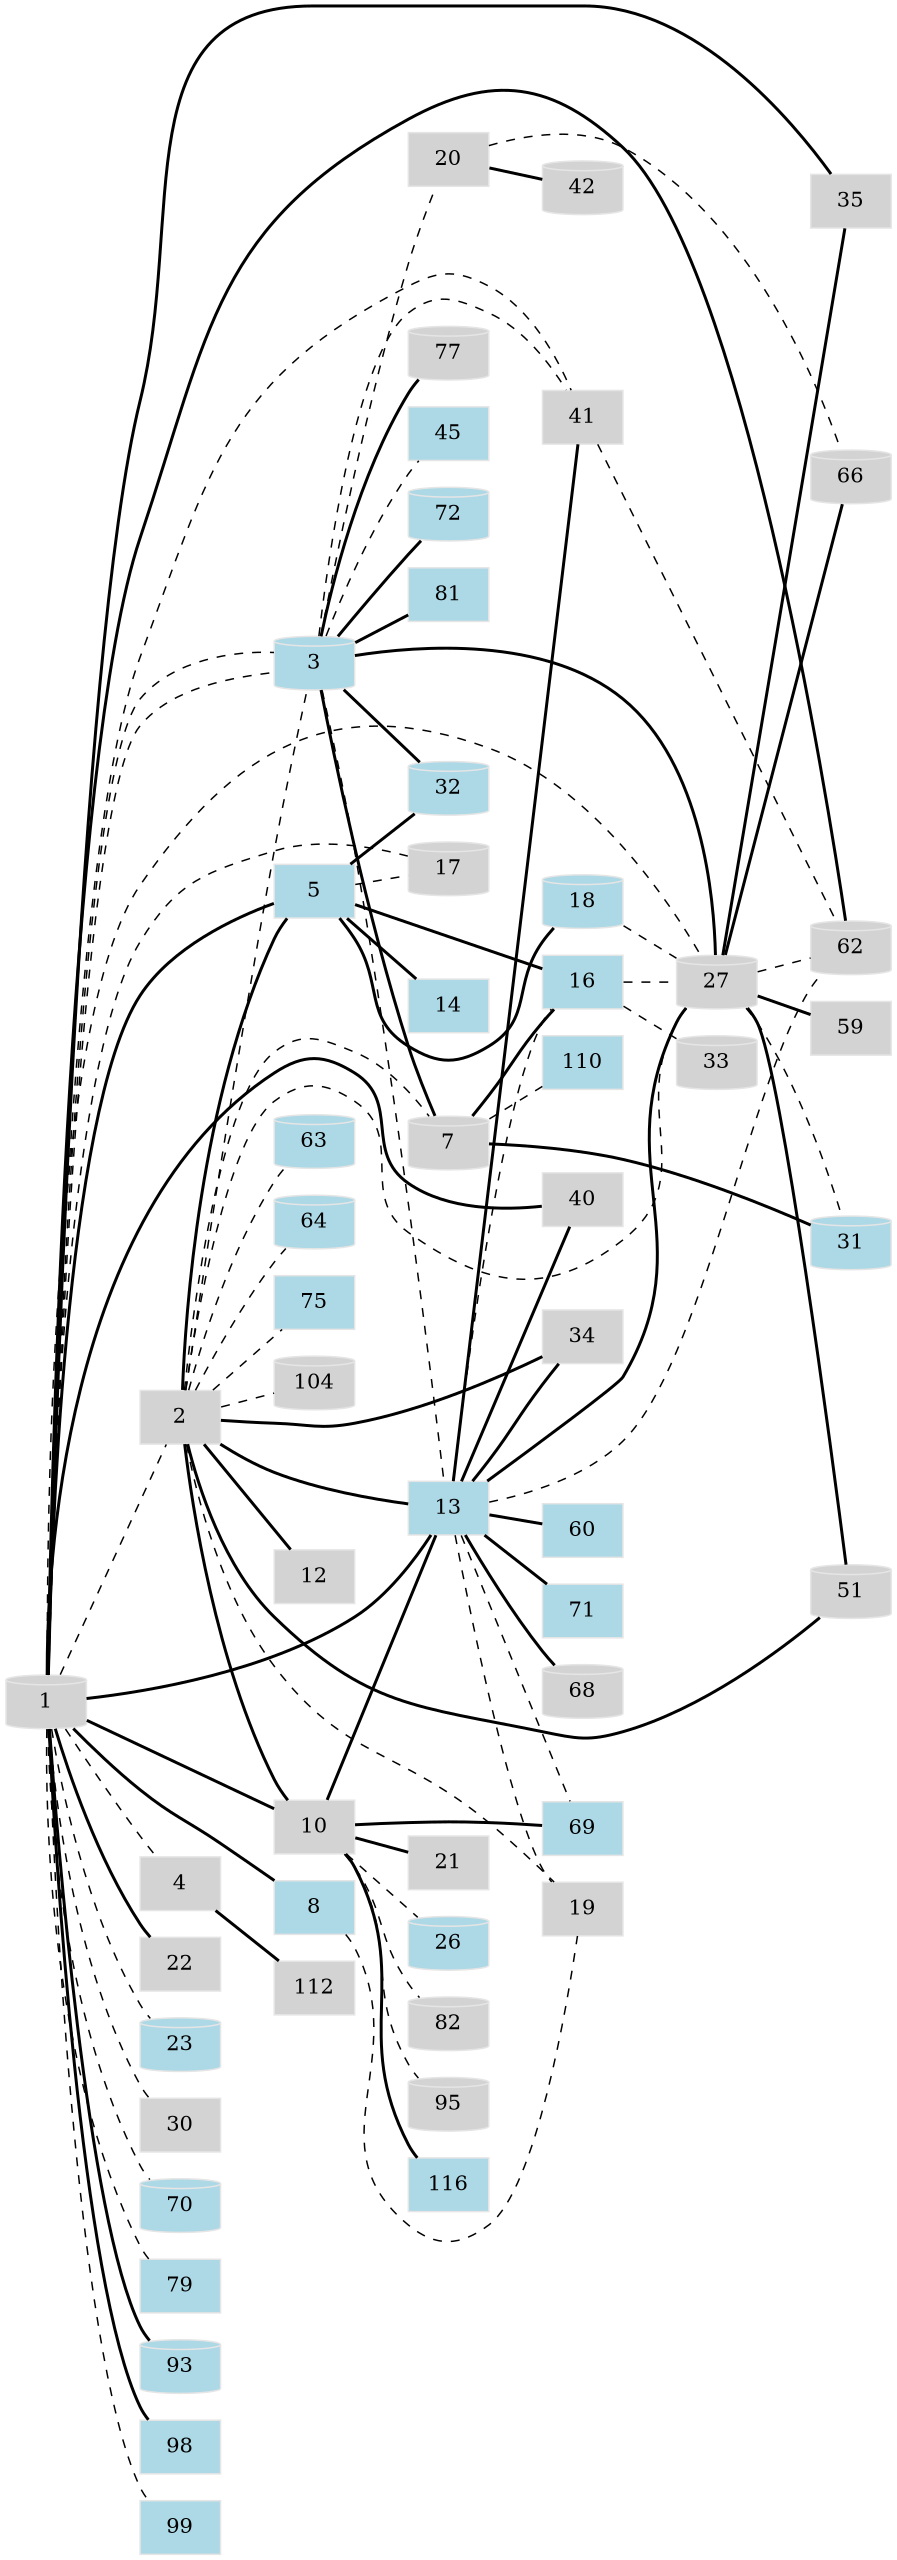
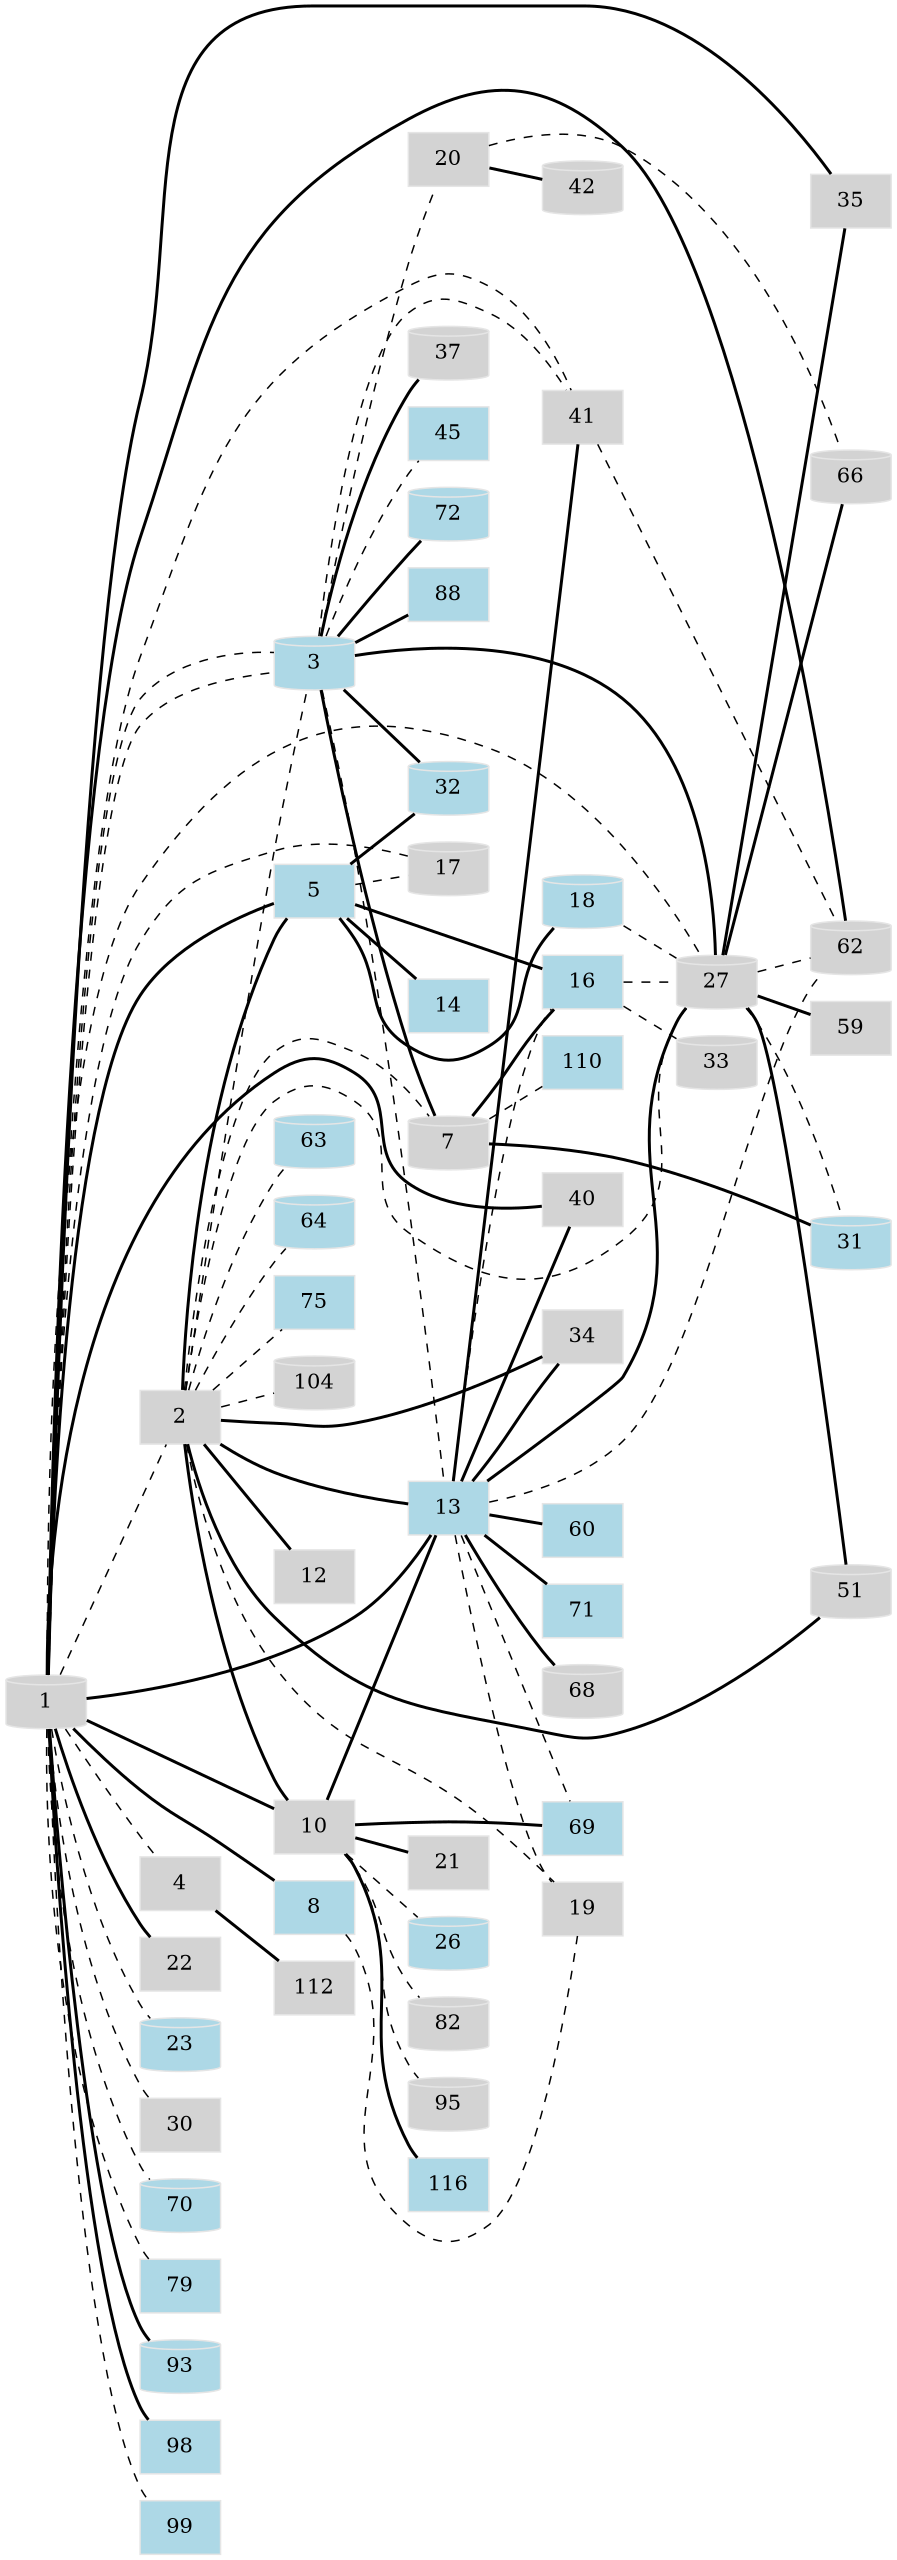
(449, 353) -> (449, 353)
(449, 595) -> (449, 595)
